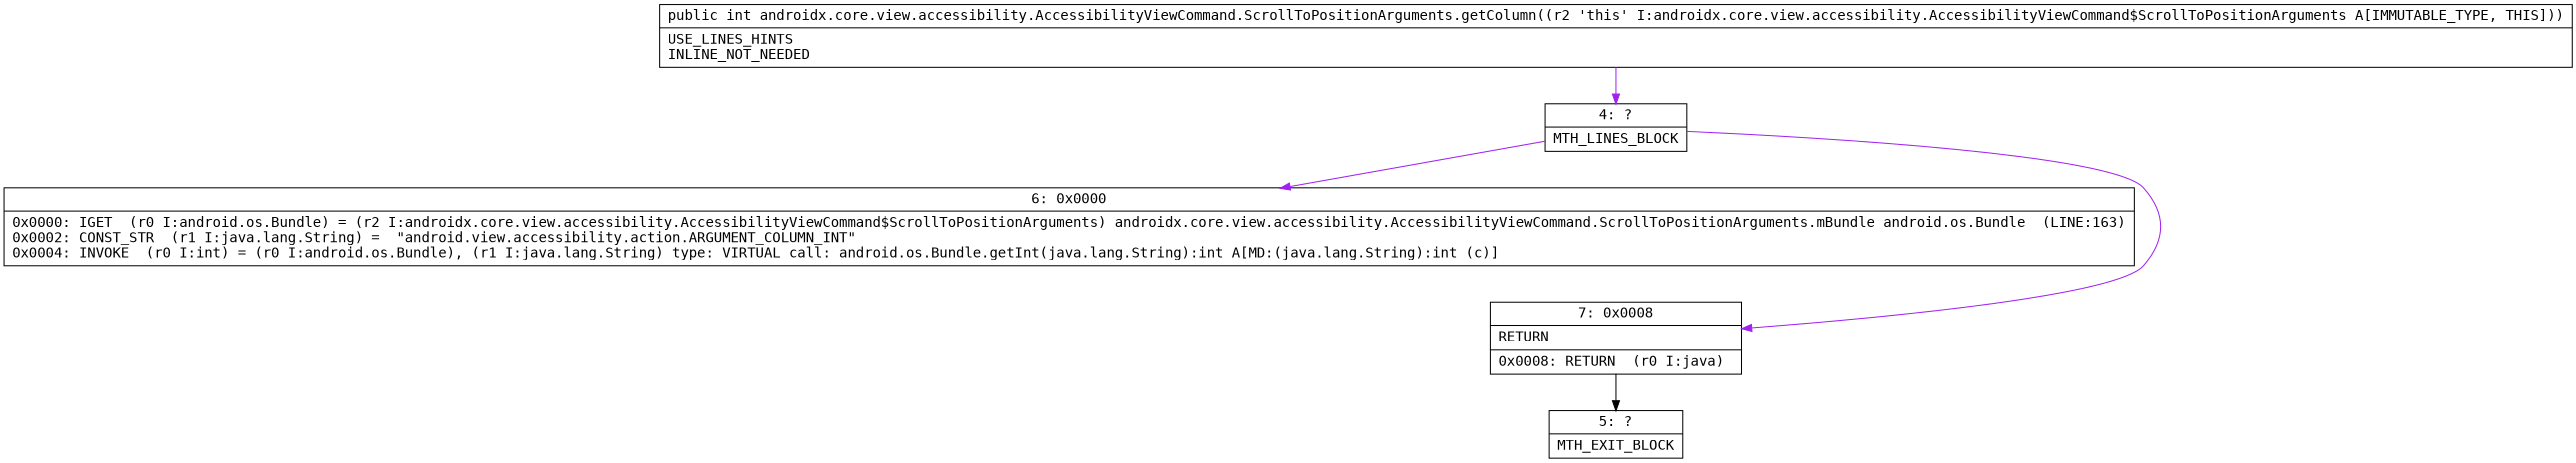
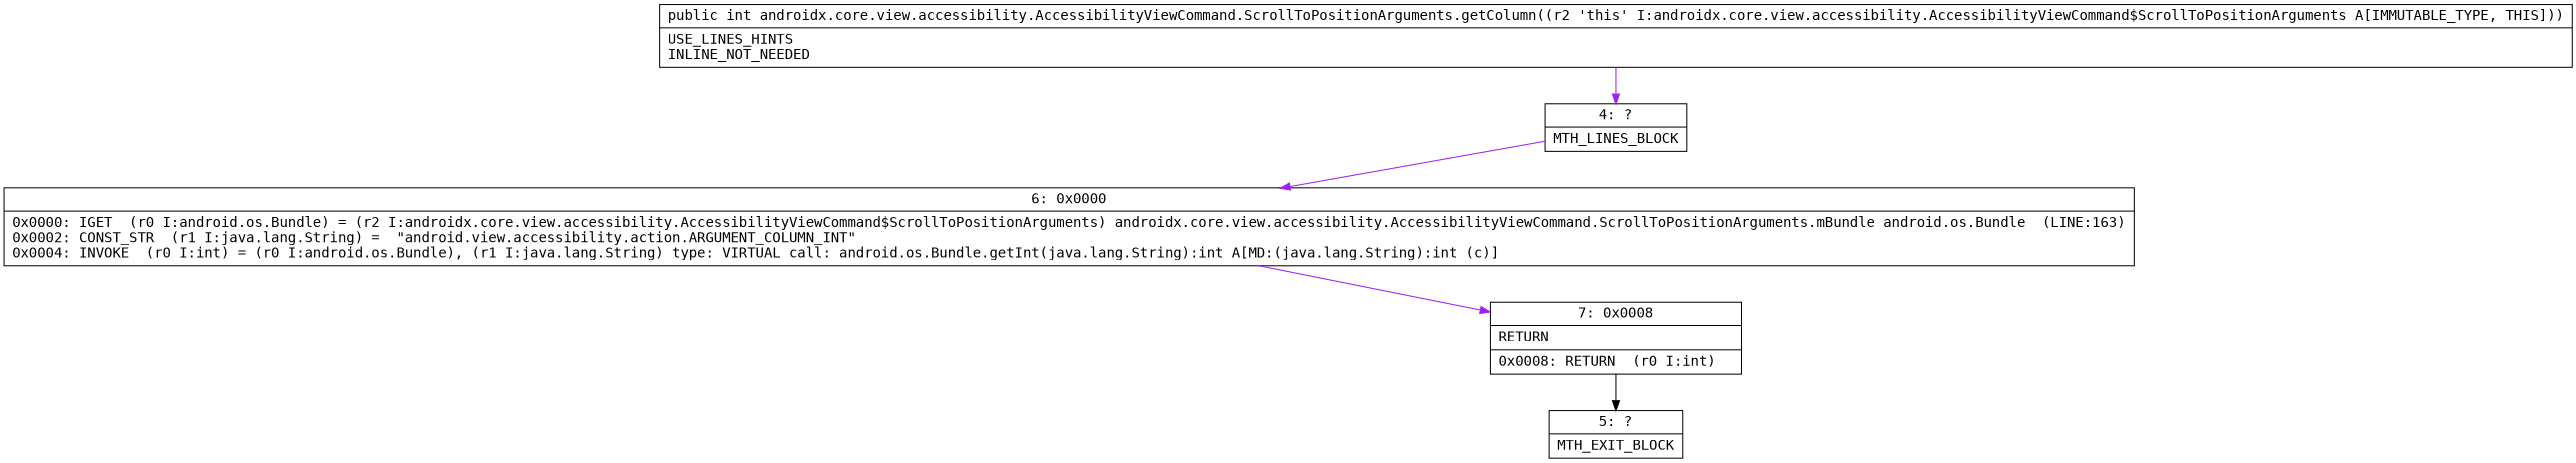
(2151, 197) -> (1368, 288)
(1616, 361) -> (1611, 361)
